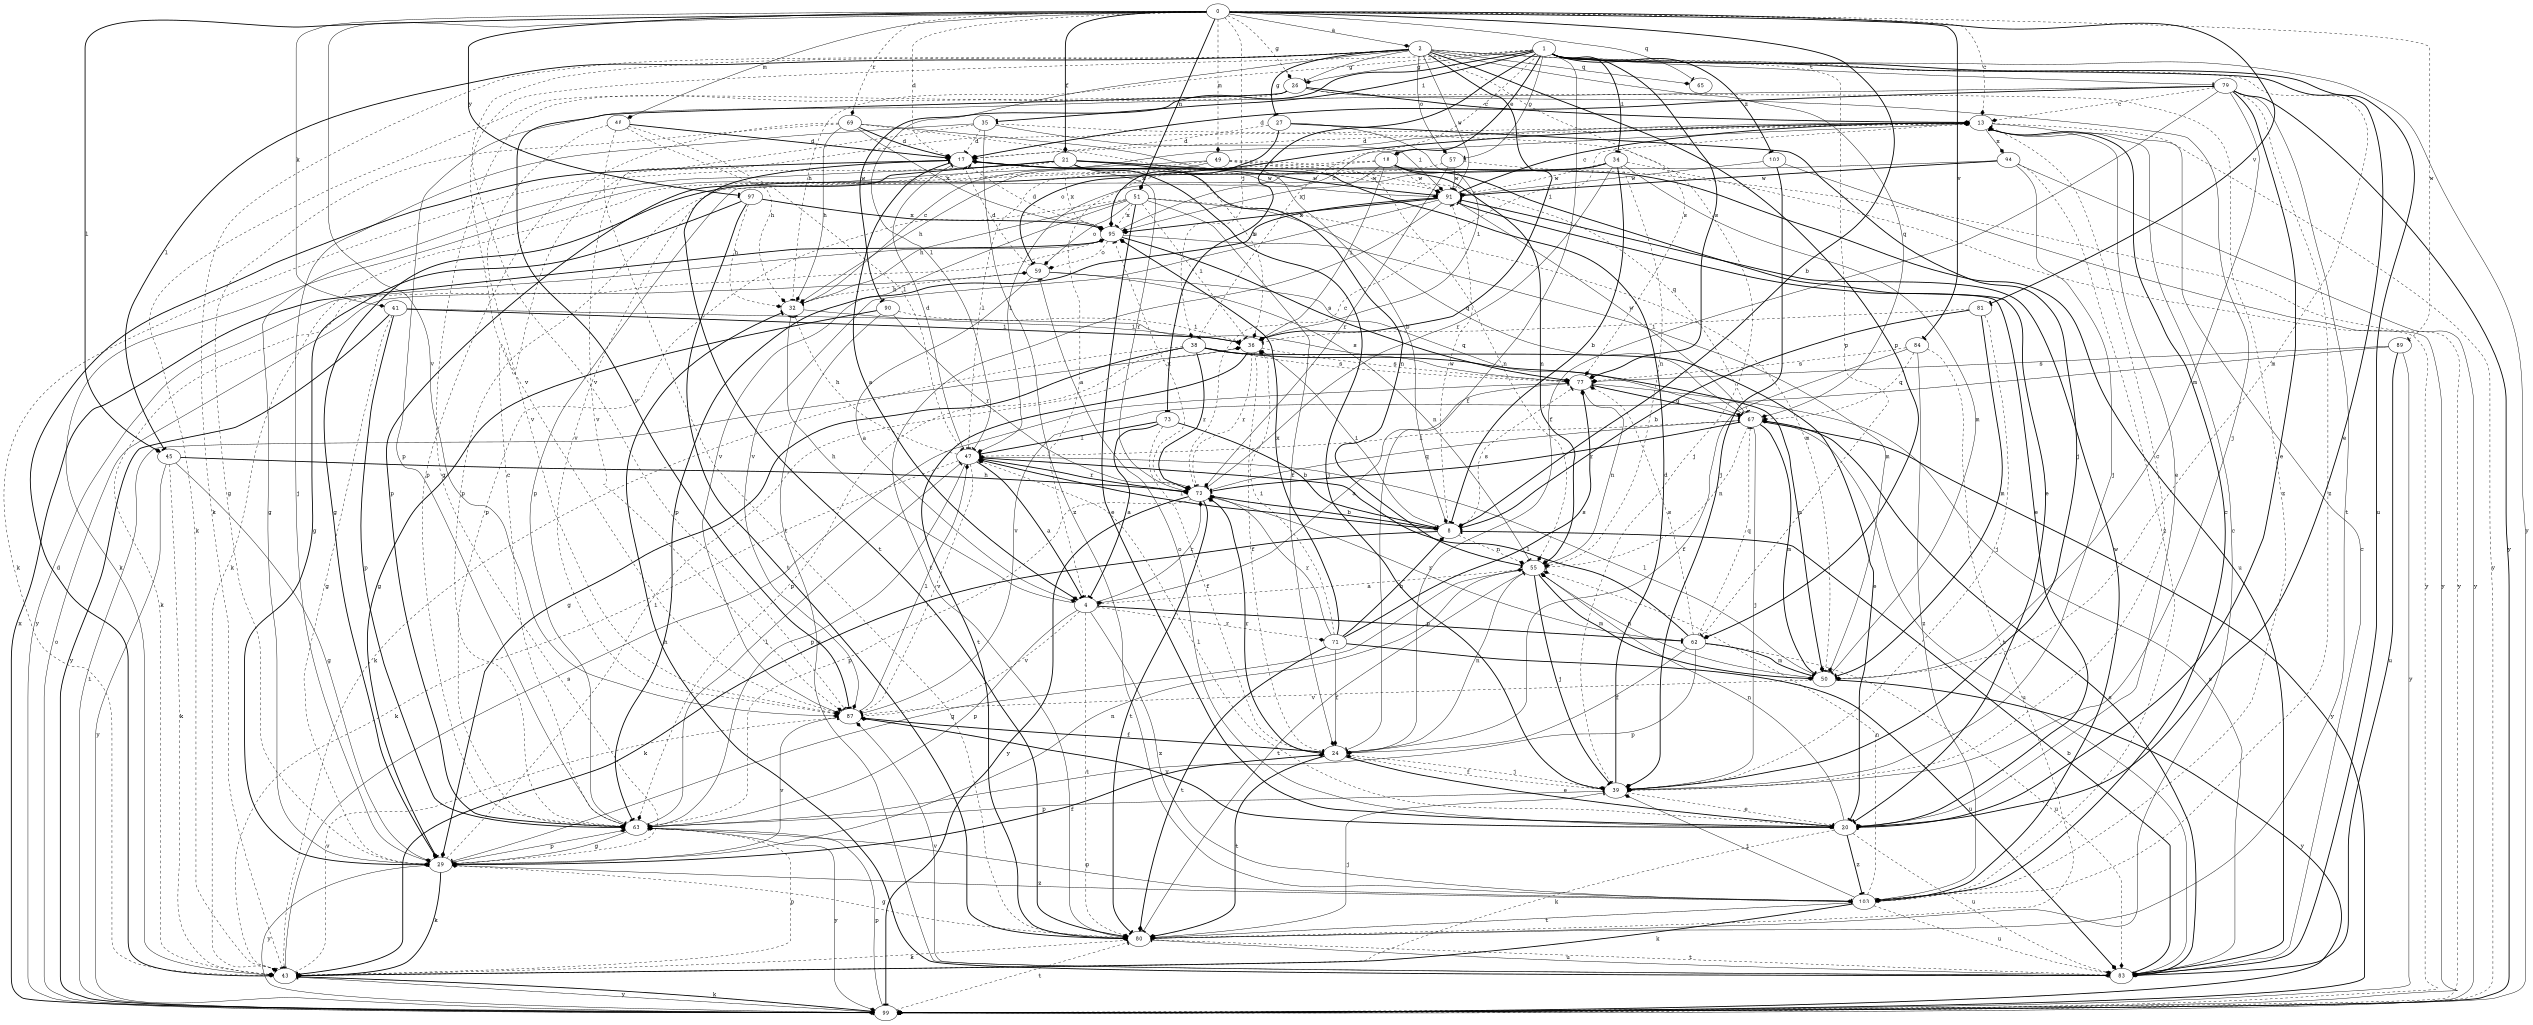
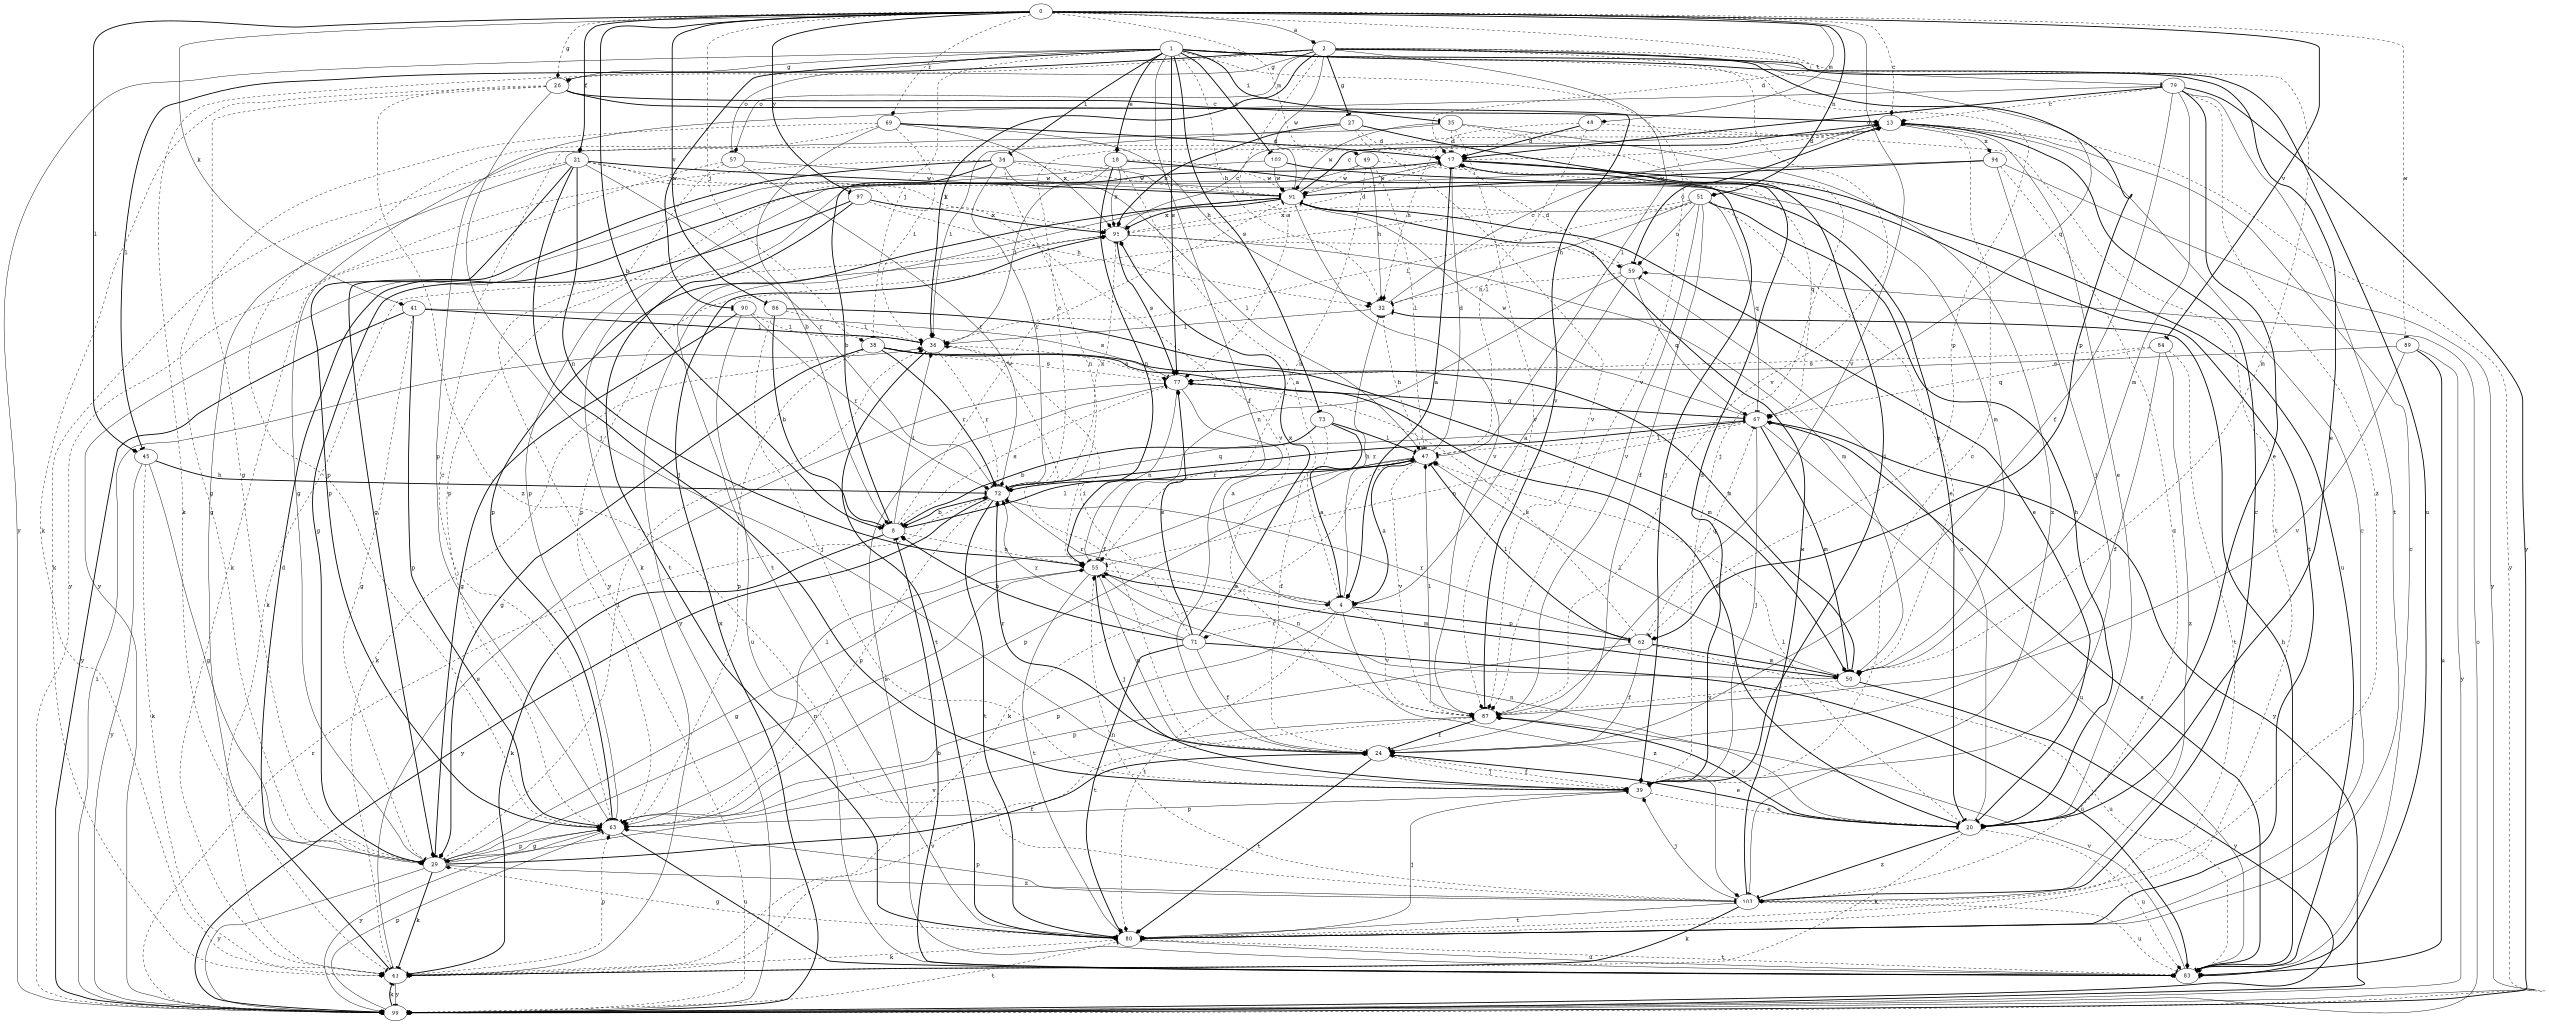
(1701, 86) -> none
(1420, 160) -> (1331, 160)
(1980, 308) -> (775, 308)
(544, 474) -> (1599, 381)
(298, 494) -> (299, 494)
(1113, 512) -> (2077, 512)
none -> (417, 680)
none -> (1378, 971)
